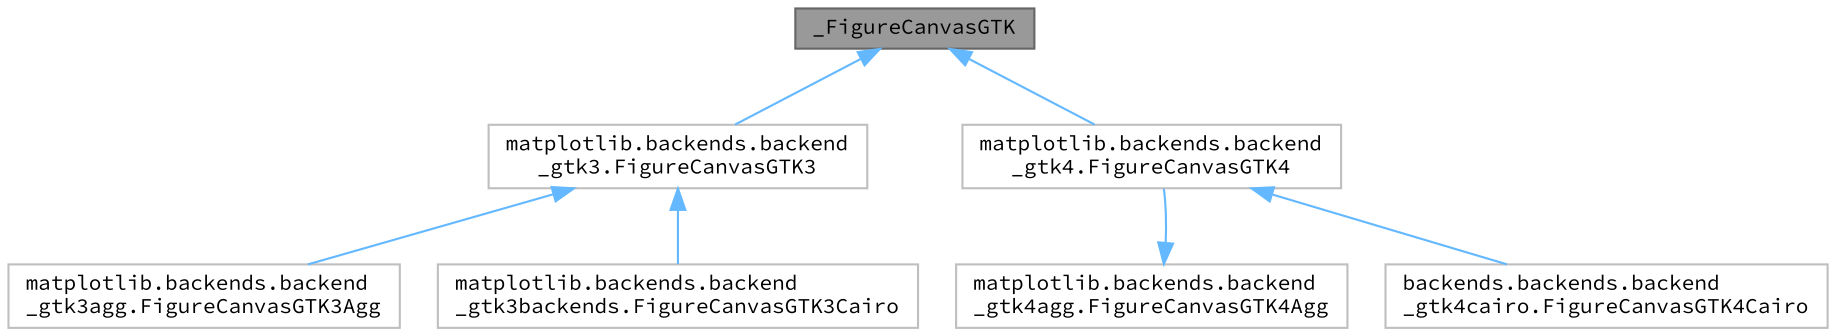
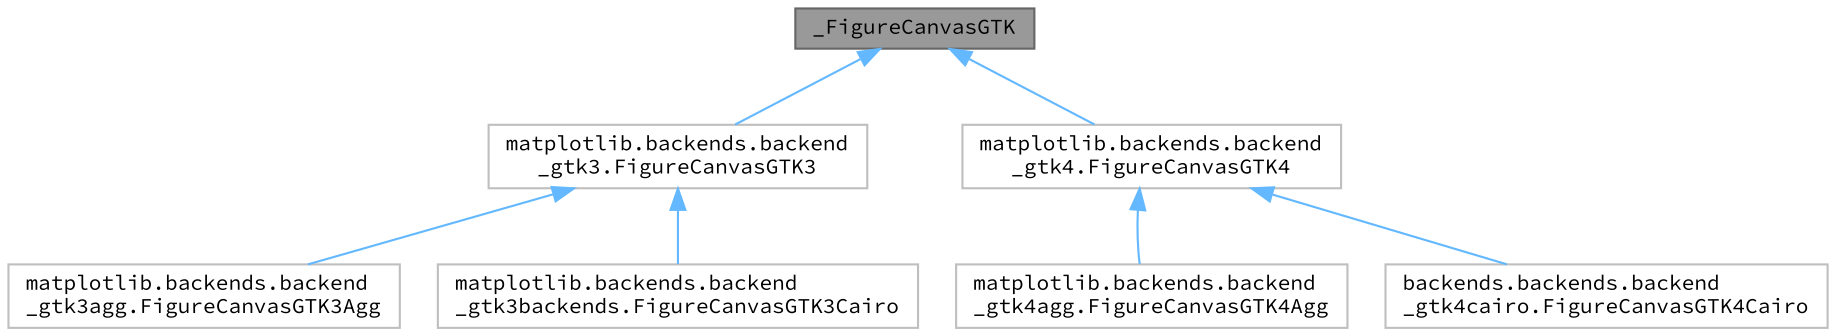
(1166, 216) -> (1138, 237)
